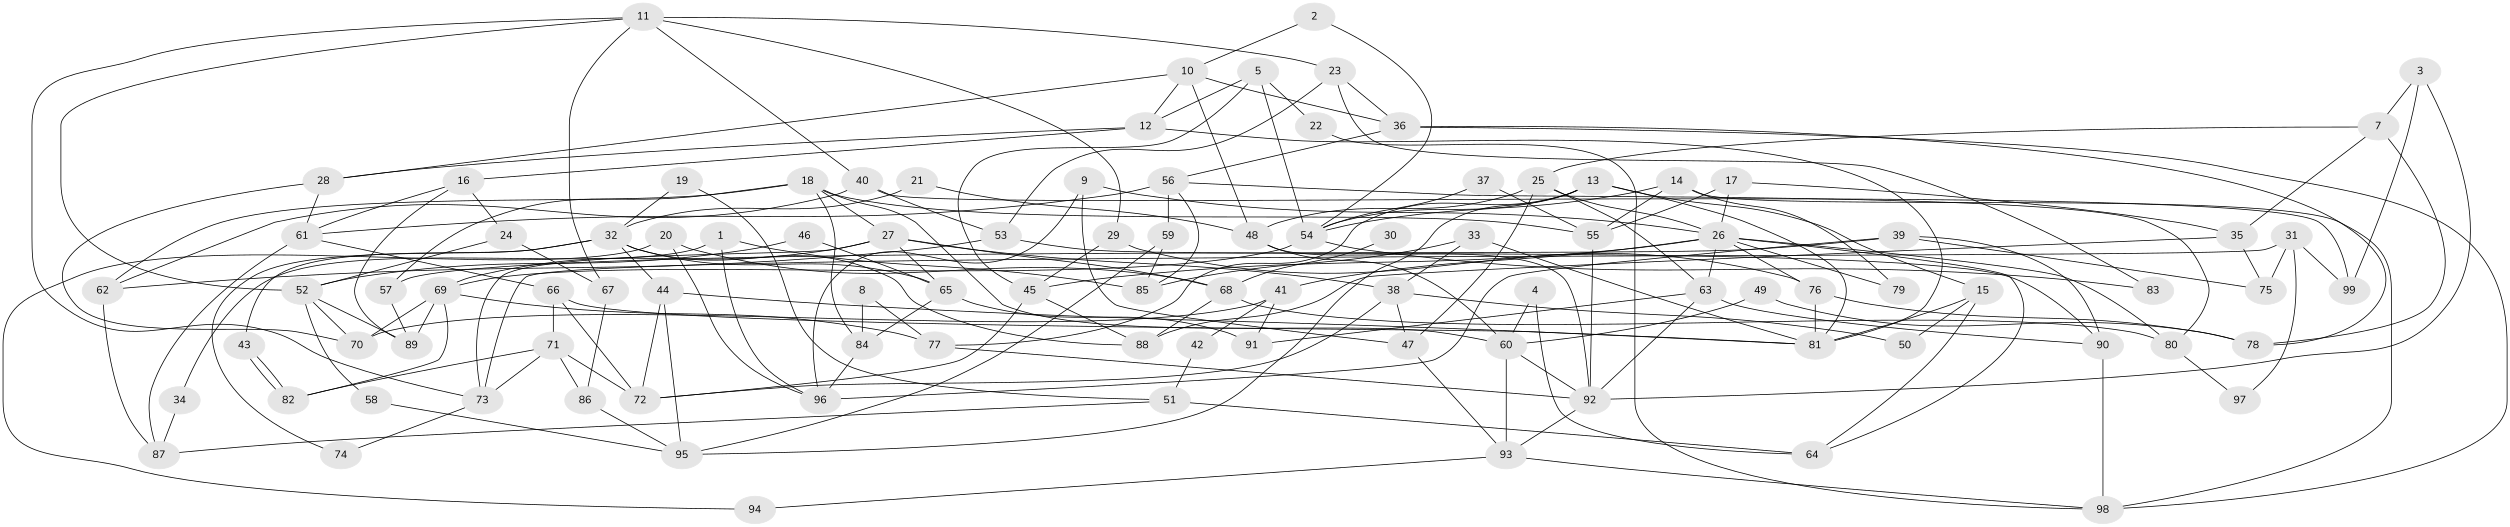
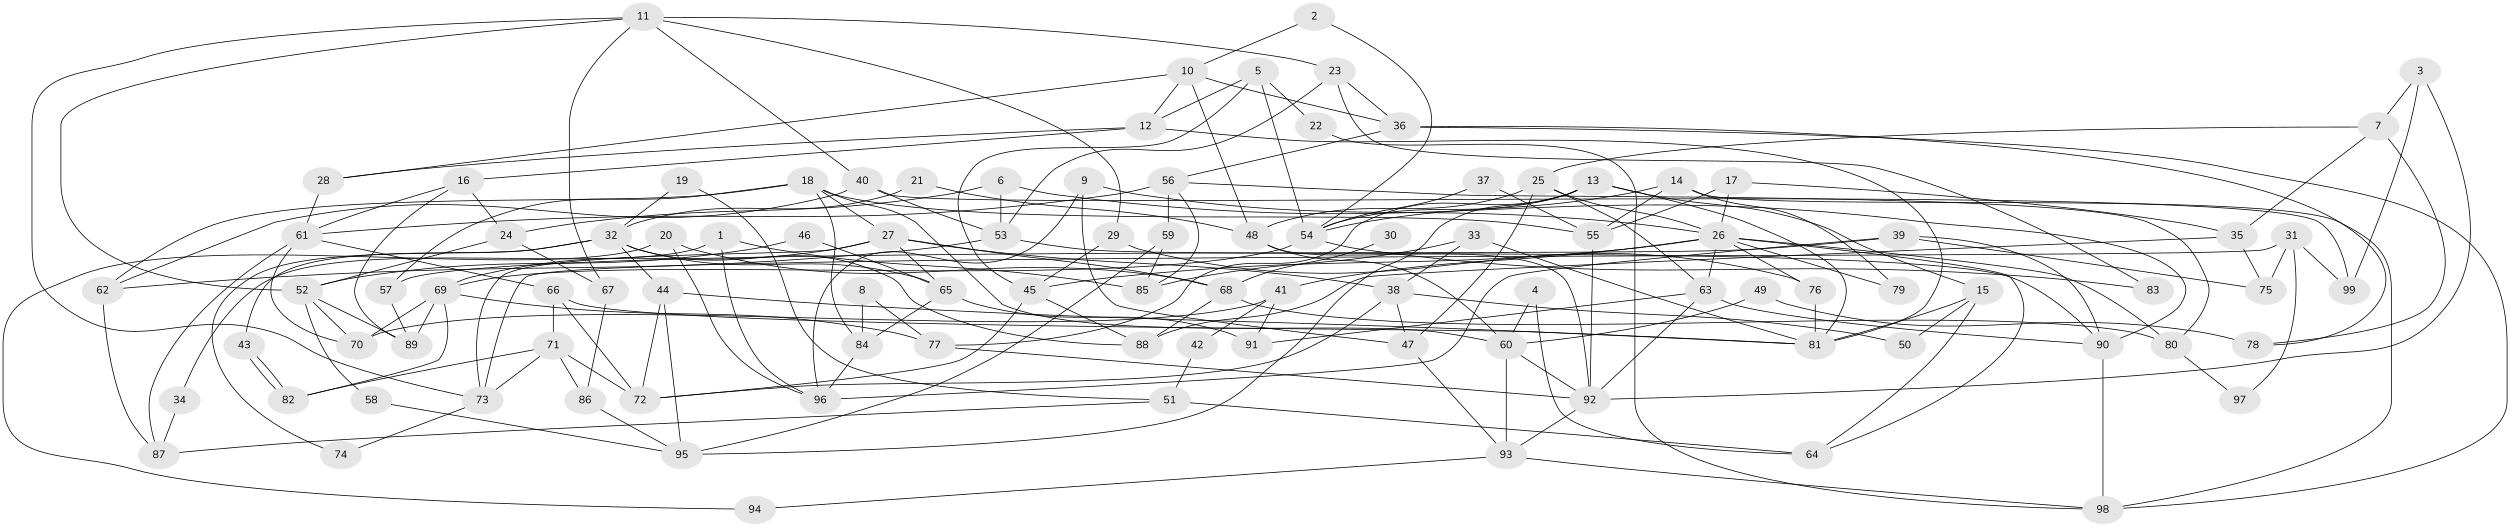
none -> (1001, 181)
(69, 290) -> (278, 309)
(2034, 318) -> none
